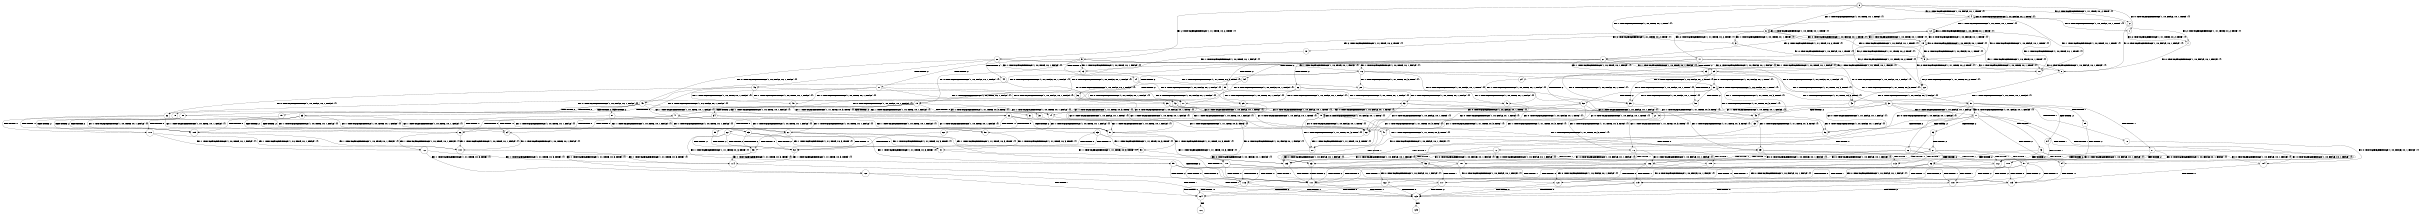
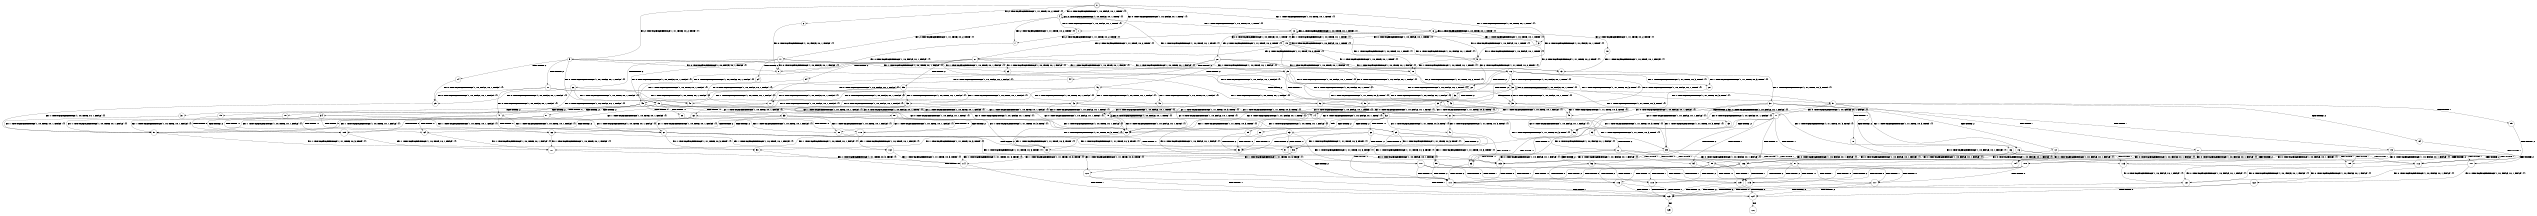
(1703, 88) -> (1295, 88)
(743, 124) -> (1333, 124)
(1024, 124) -> (1345, 124)
(1200, 179) -> none
